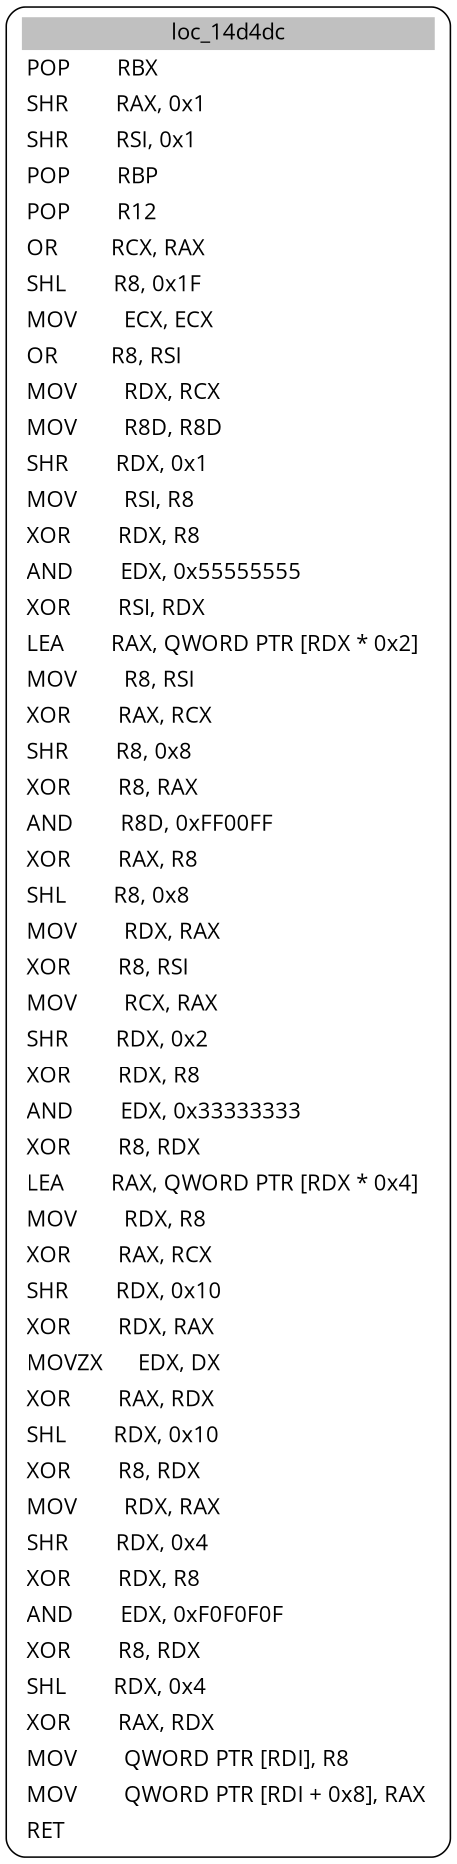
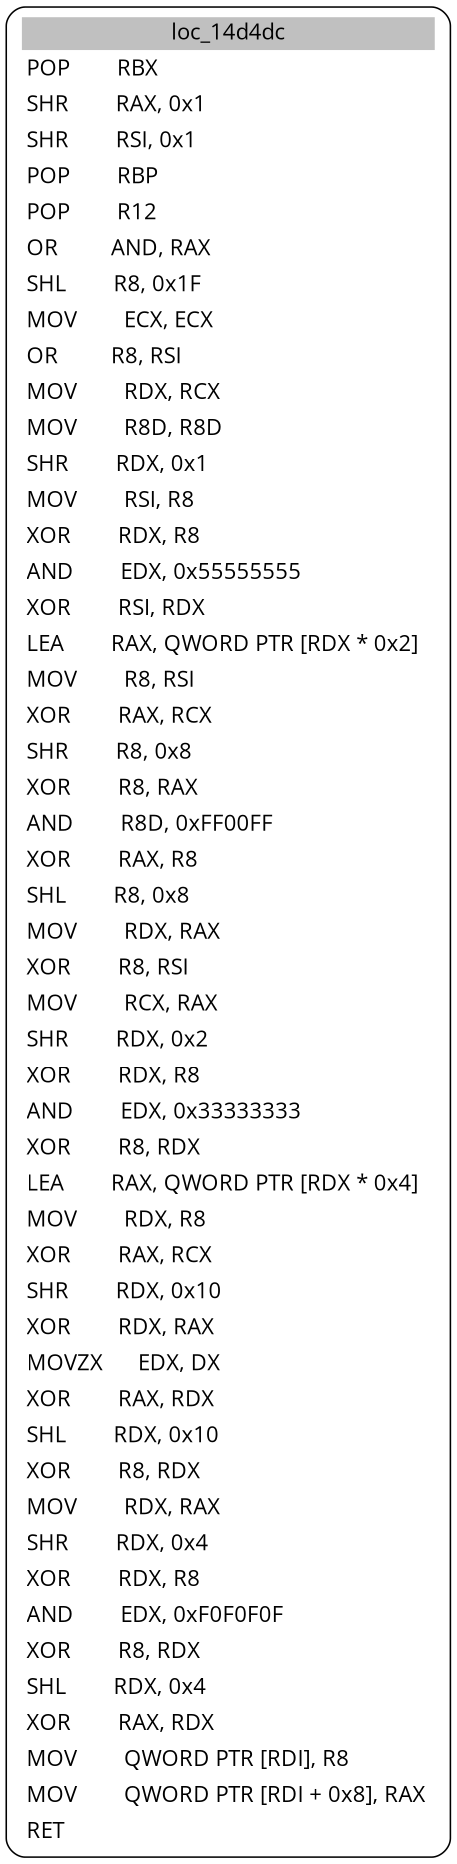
(117, 249) -> (119, 249)
